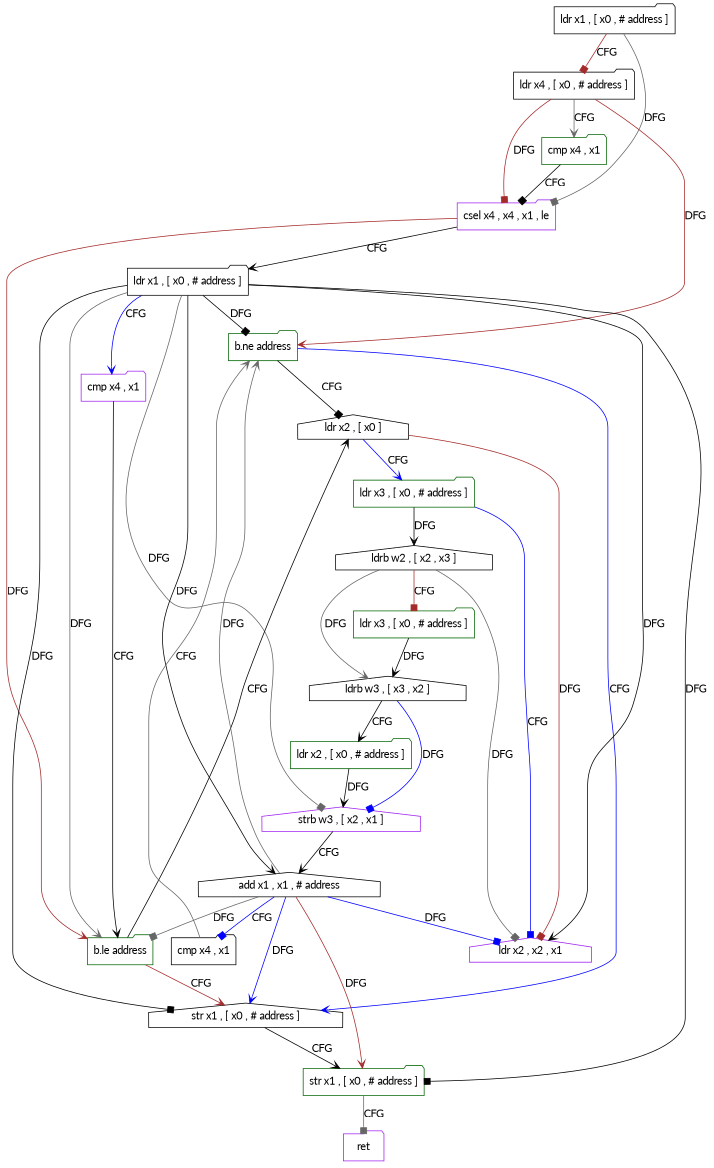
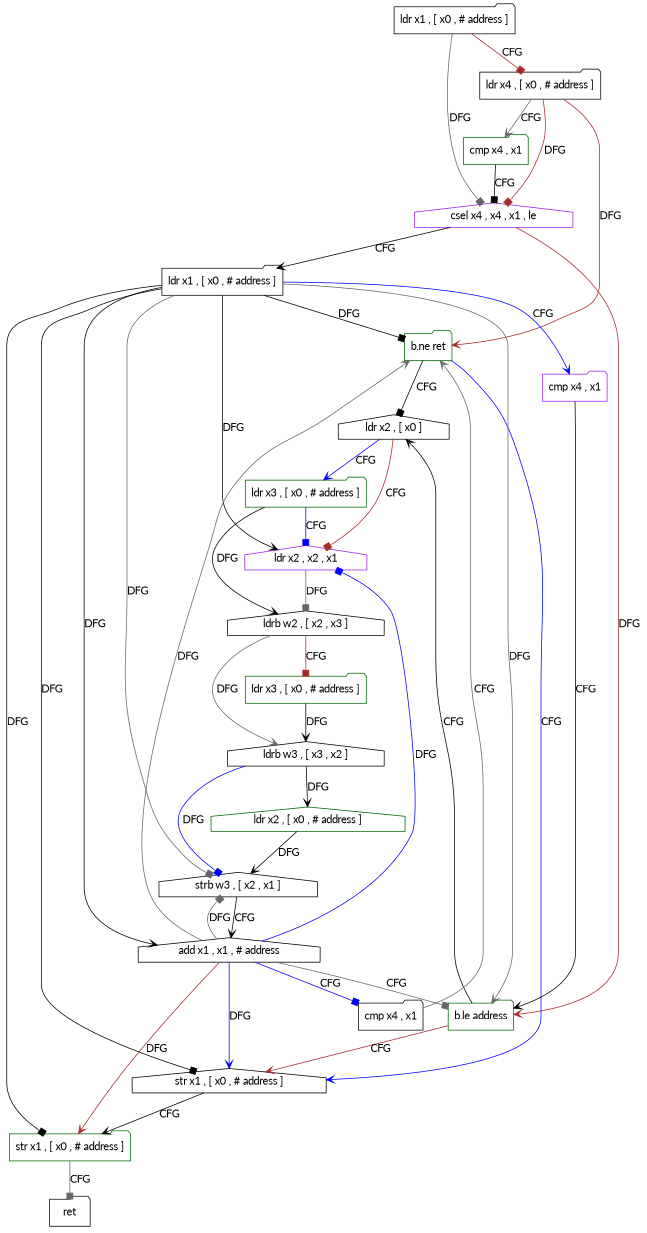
(506, 216) -> (494, 216)
(263, 347) -> (428, 347)
(570, 690) -> (396, 494)
(382, 722) -> (318, 788)
(491, 744) -> (306, 587)
(351, 755) -> (308, 821)
(341, 821) -> (238, 886)
(224, 919) -> (397, 984)
none -> (208, 921)
(364, 1147) -> (70, 1213)
